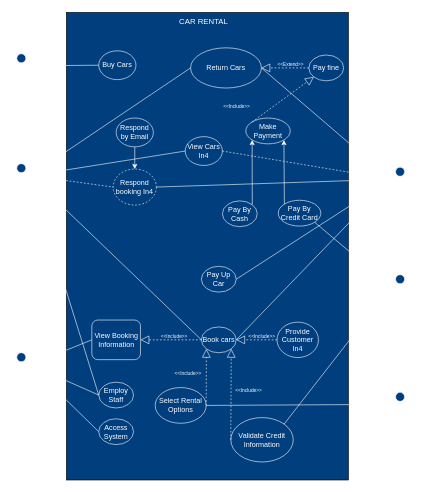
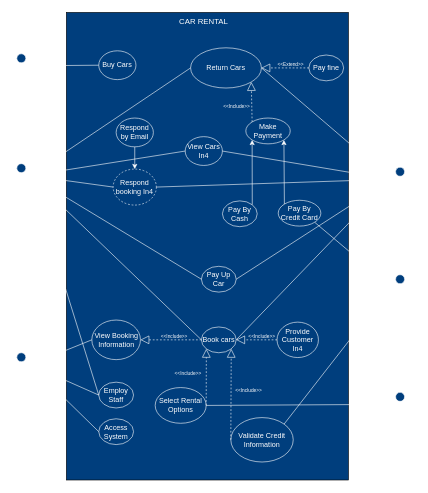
(280, 101) -> (252, 107)
(285, 161) -> (285, 161)
(89, 184) -> (89, 184)
none -> (133, 237)
(116, 340) -> (116, 340)
